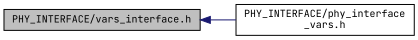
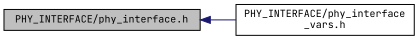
(102, 20) -> (102, 20)
